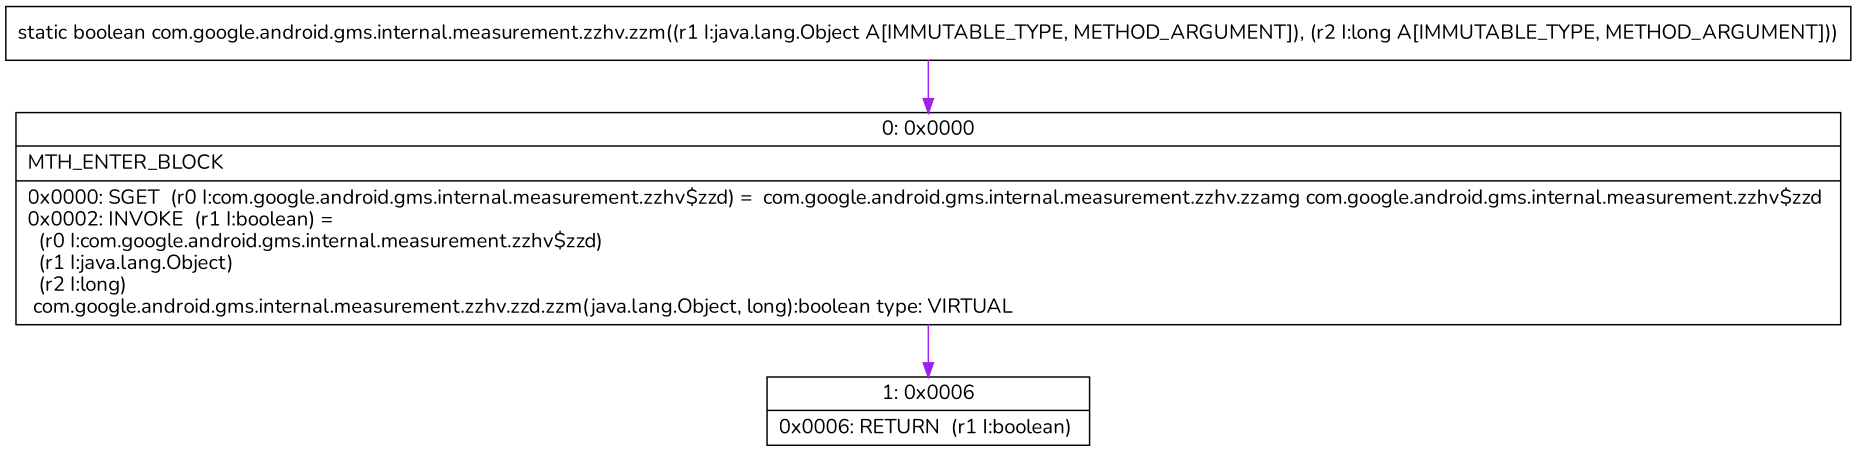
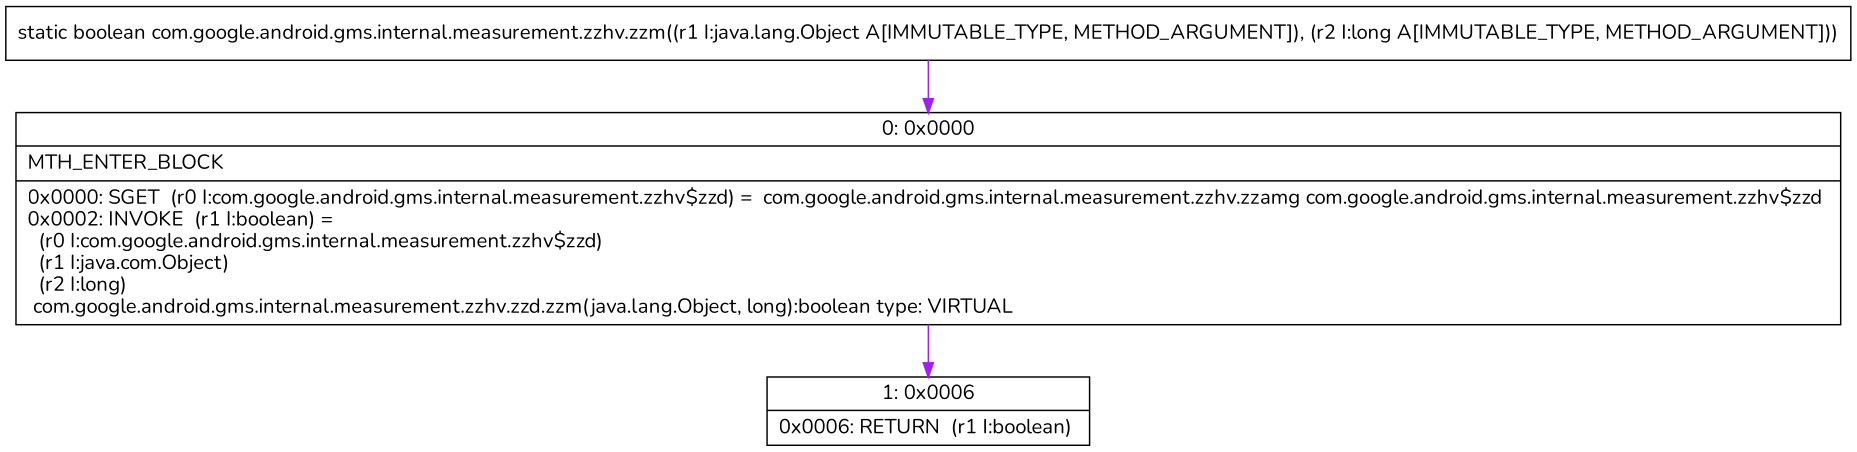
(131, 263) -> (129, 263)
